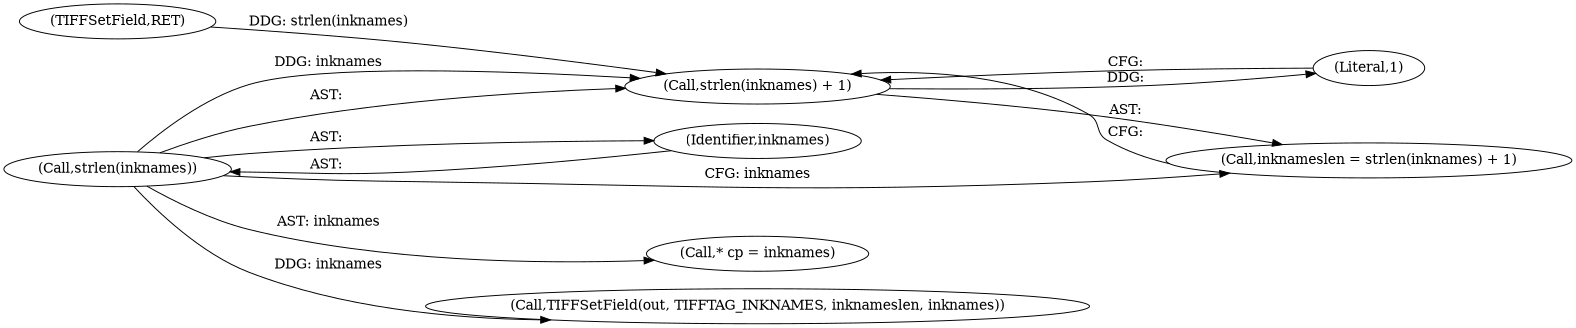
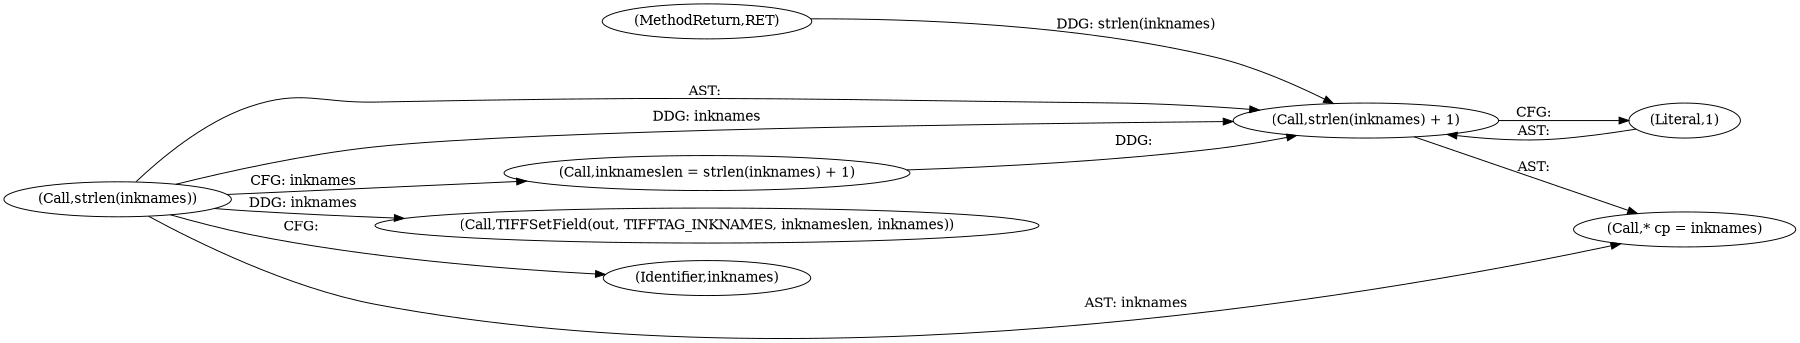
(118, 21) -> (707, 21)
(1128, 63) -> (1536, 132)
(1128, 78) -> (1536, 113)
(1065, 112) -> (1521, 174)
(1128, 133) -> (1136, 141)
(329, 138) -> (303, 227)
(456, 169) -> none
